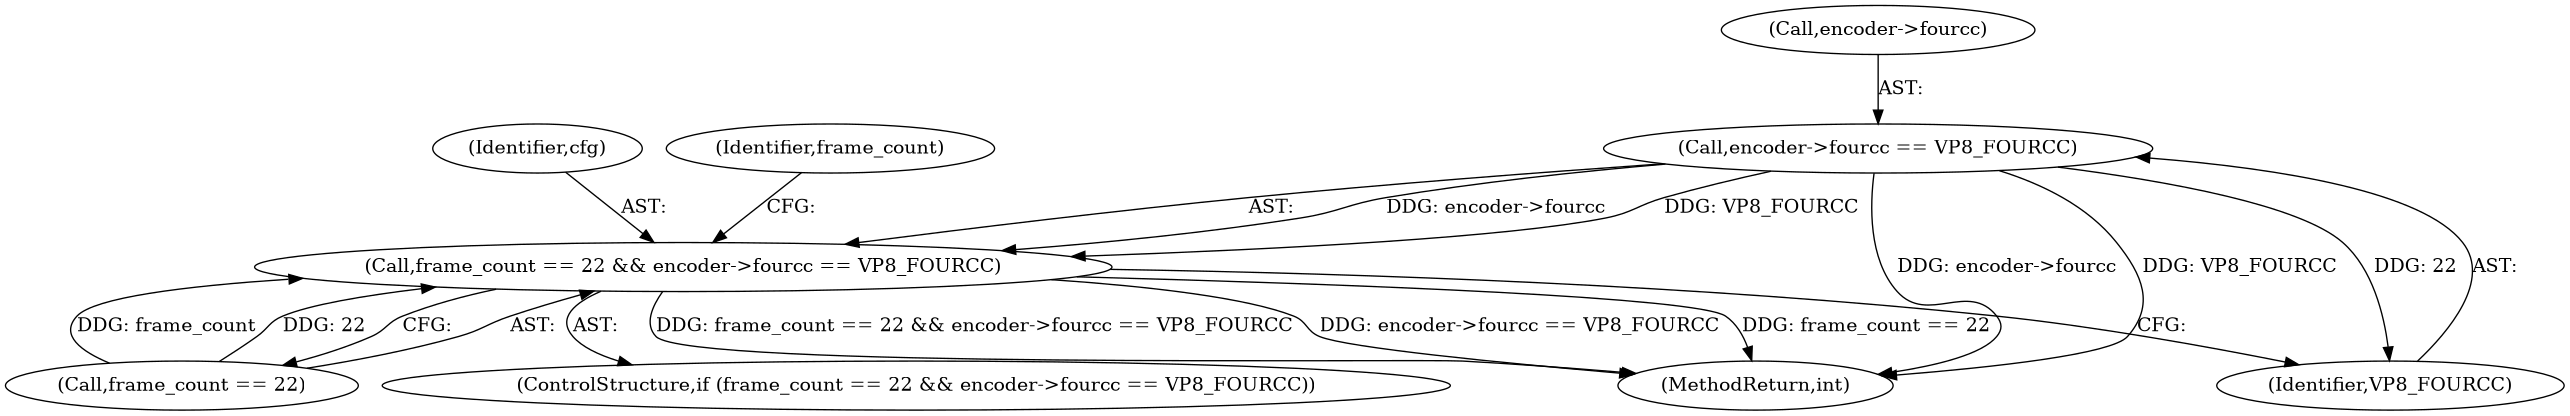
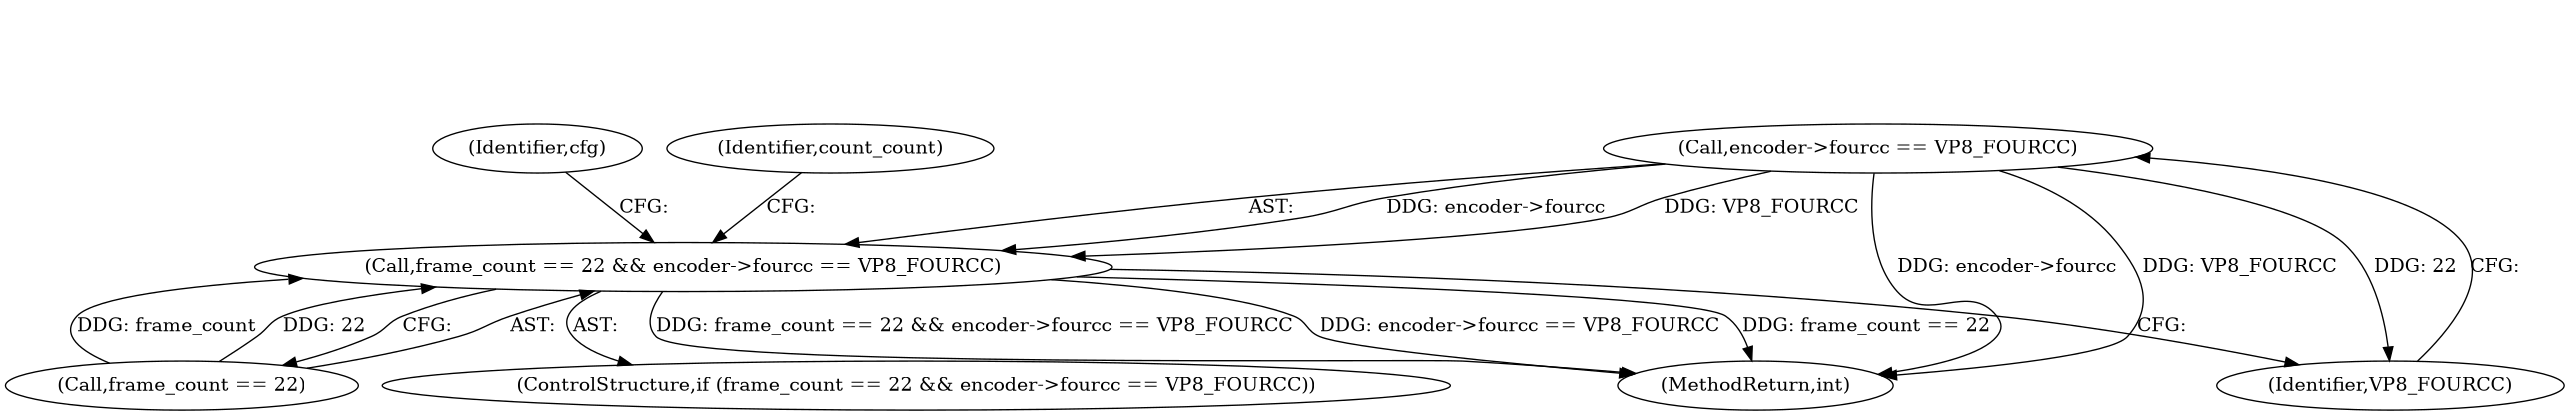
(1878, 30) -> none
(830, 149) -> (830, 149)
(647, 208) -> (647, 208)
(2498, 267) -> (2498, 267)
